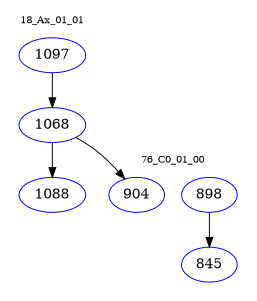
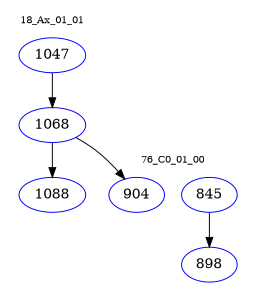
(52, 55) -> (52, 55)
(209, 225) -> (209, 225)
